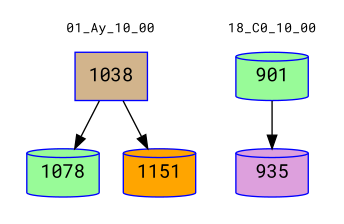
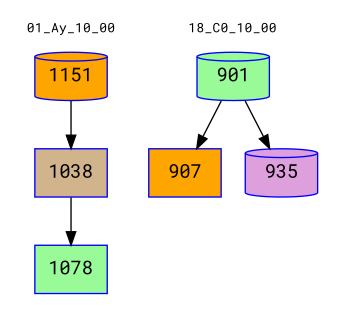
(132, 119) -> (71, 118)
(63, 173) -> (71, 269)
none -> (185, 173)
